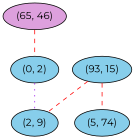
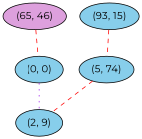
(35, 70) -> (39, 70)
(68, 97) -> (73, 96)
